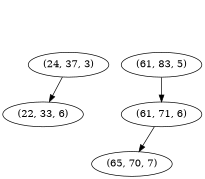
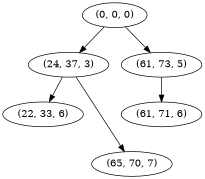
none -> (115, 15)
(162, 65) -> (162, 65)
(149, 136) -> (98, 111)
